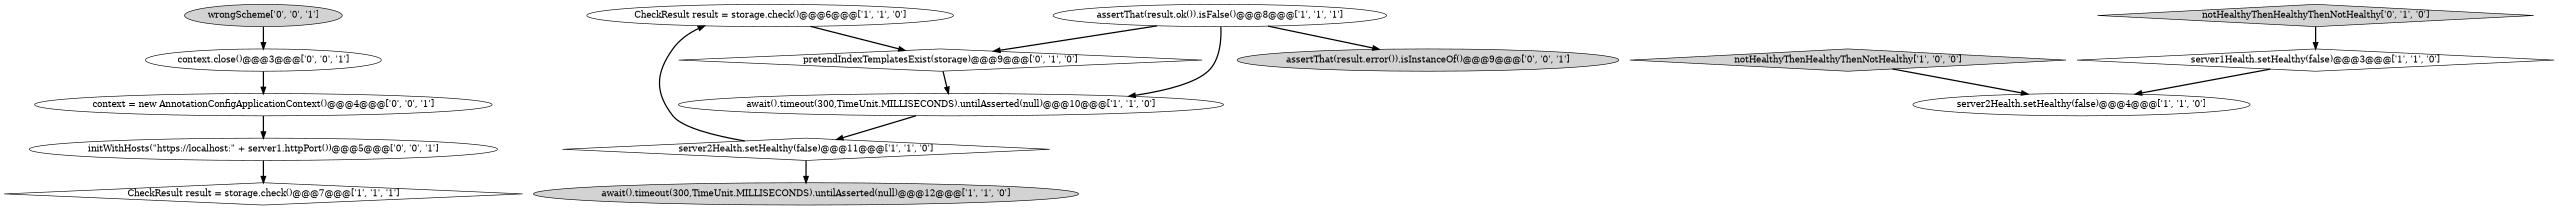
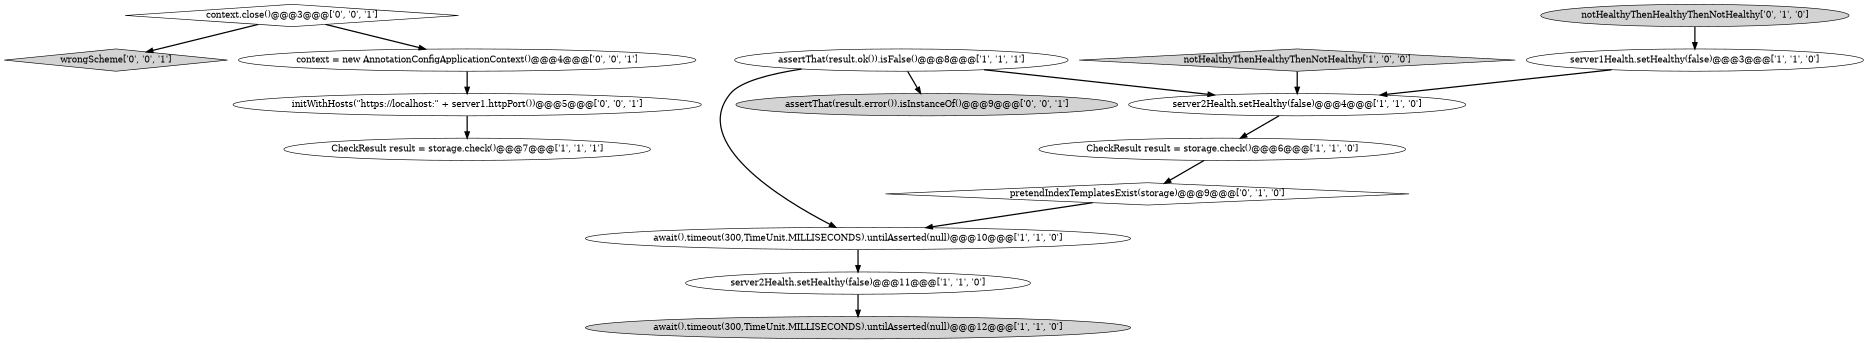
(263, 15) -> (116, 60)
(2316, 15) -> (1695, 15)
(263, 35) -> (205, 37)
(1079, 38) -> (1096, 82)
(263, 60) -> (292, 15)
(2316, 60) -> (1695, 60)
(665, 103) -> (1262, 125)
(806, 149) -> (858, 283)
(263, 194) -> (467, 149)
